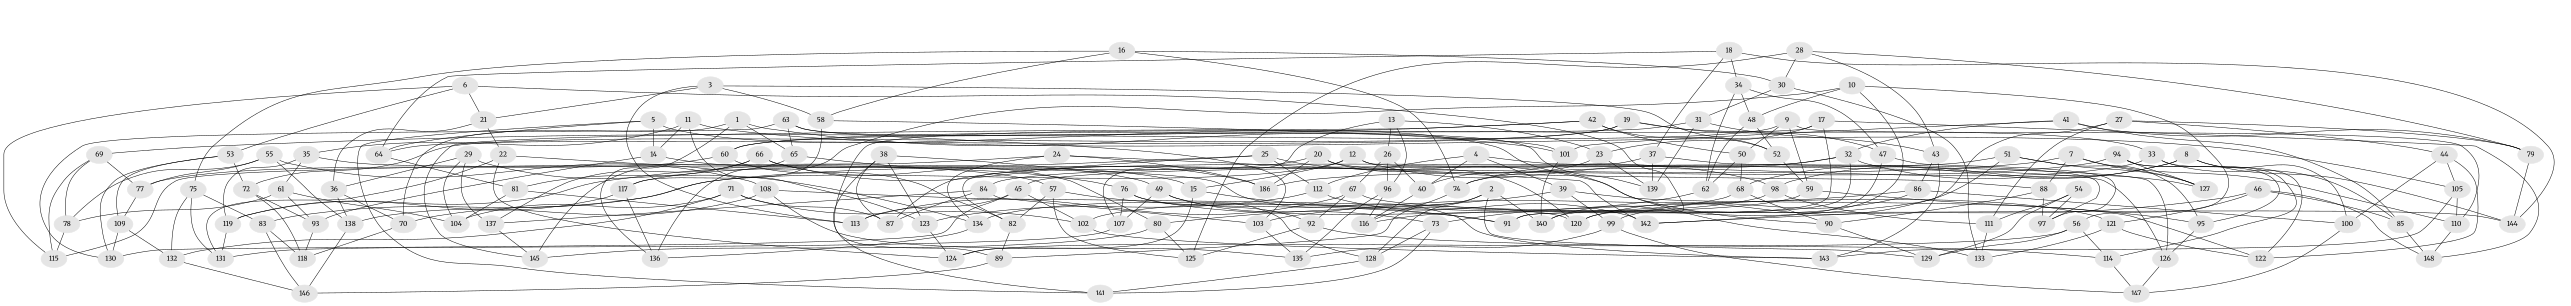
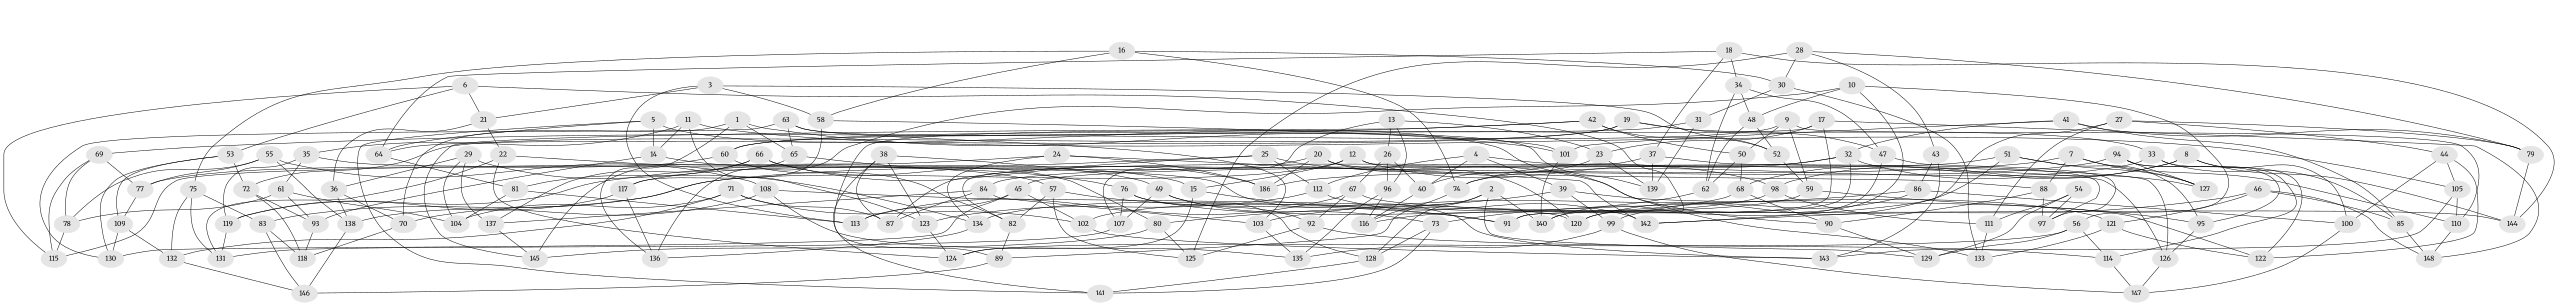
(1860, 141) -> none
